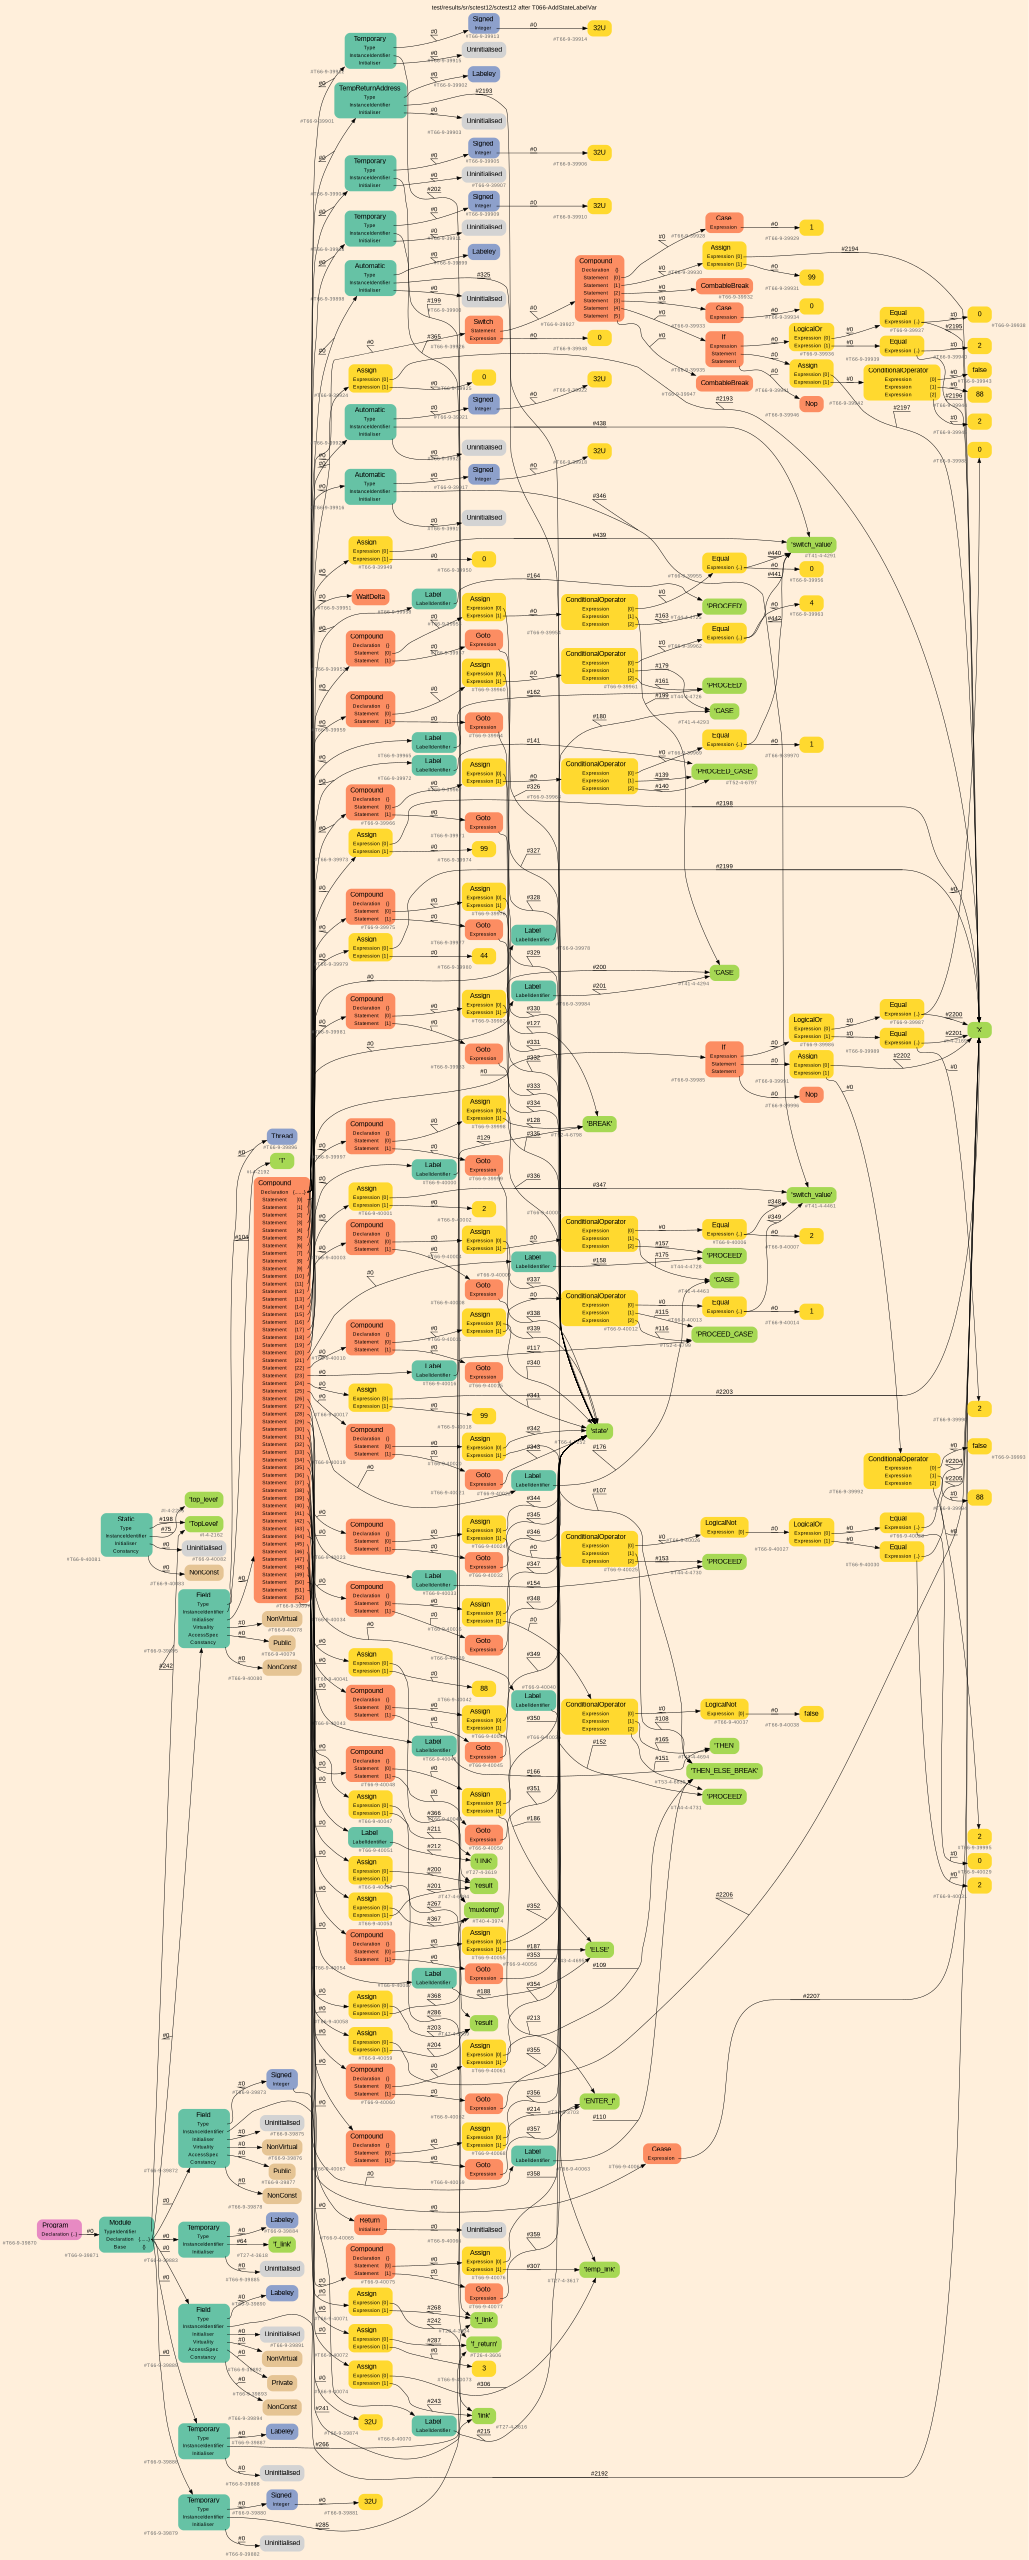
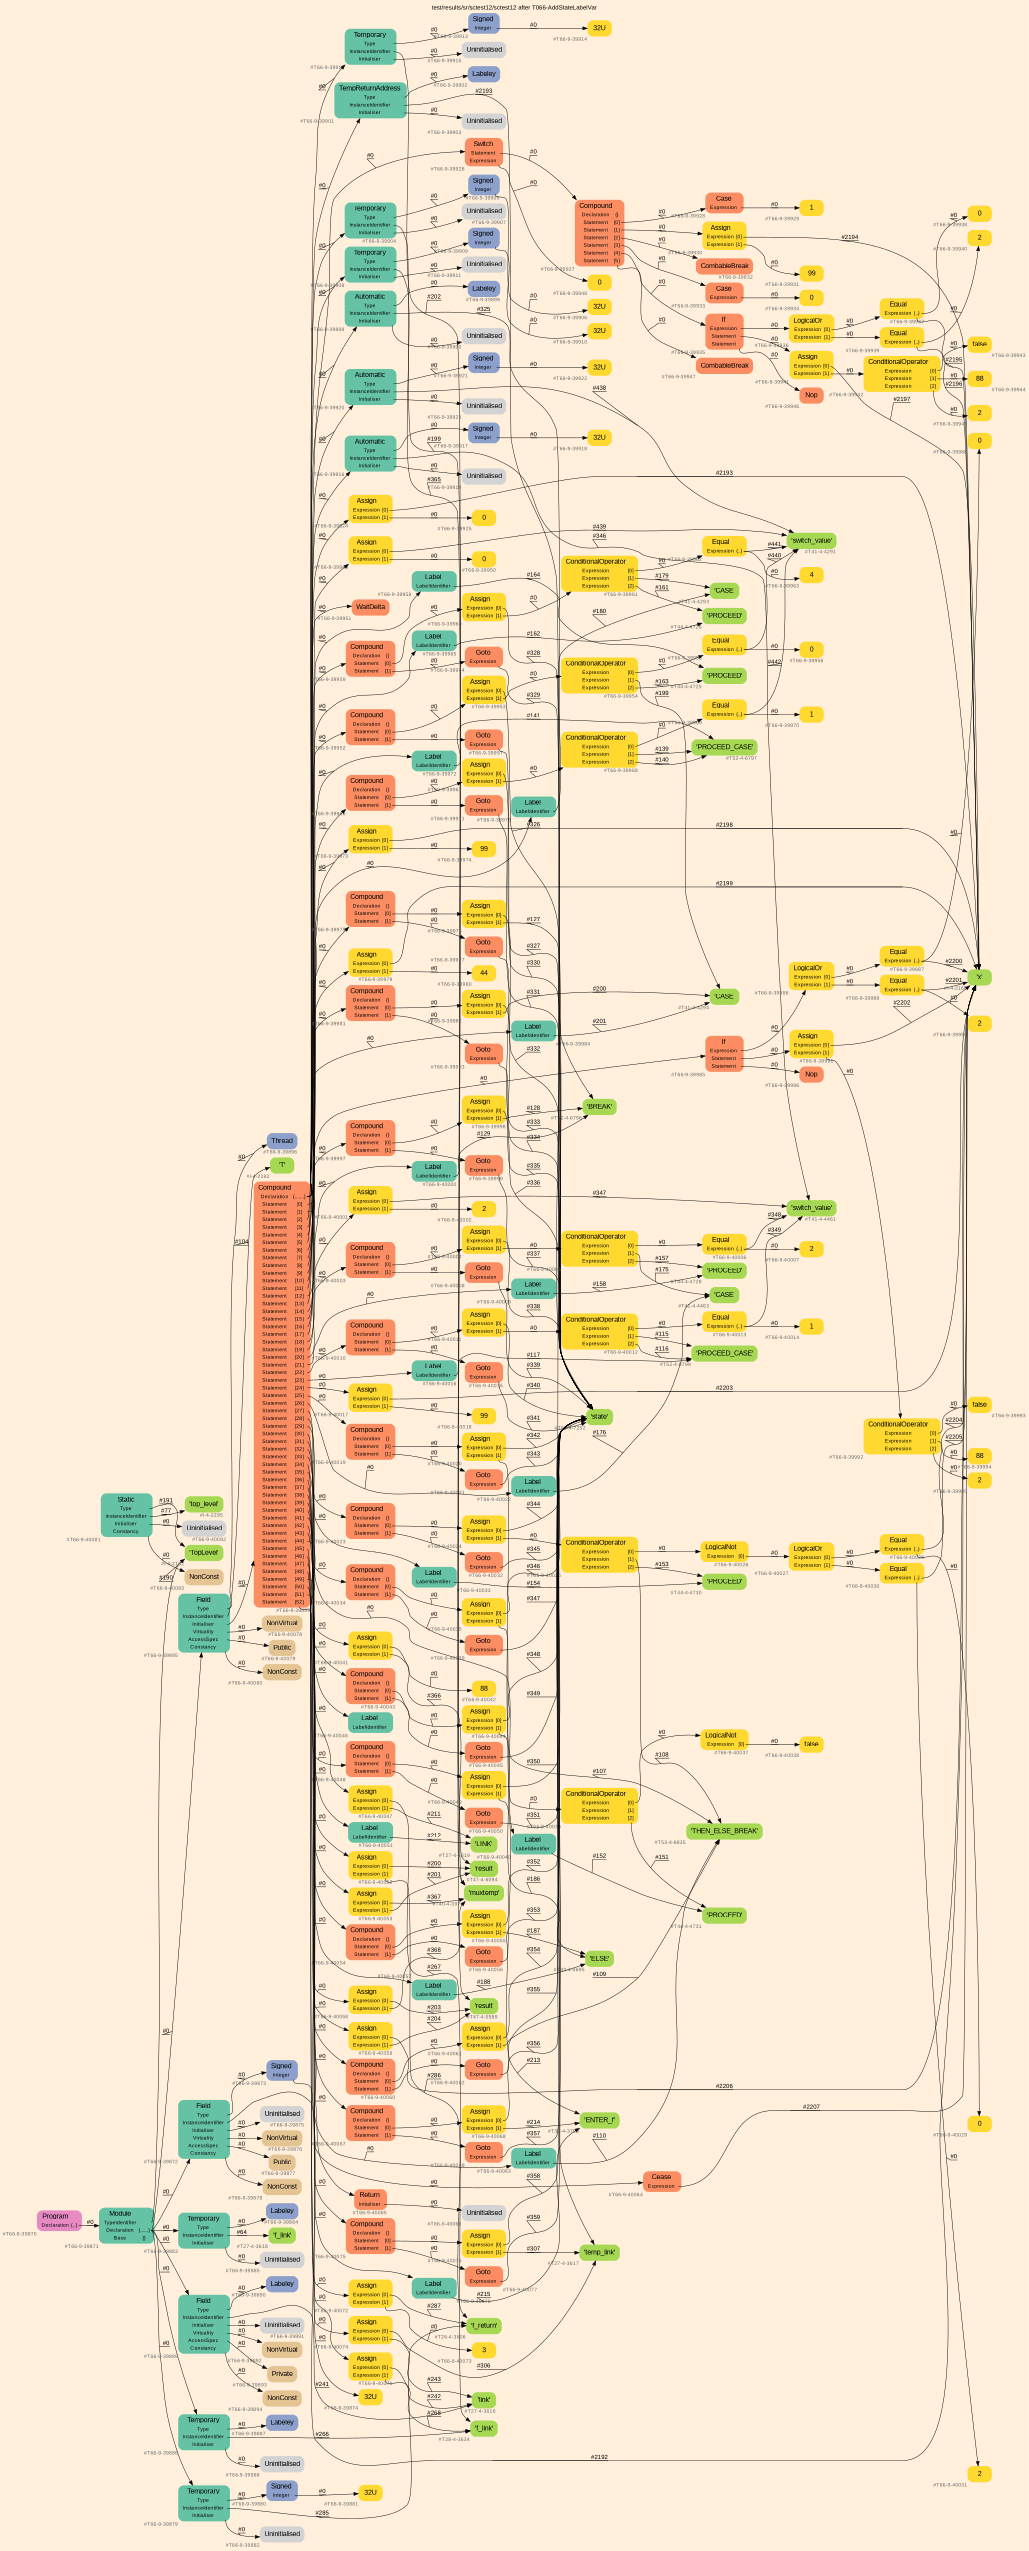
(166, 1519) -> (166, 1501)
(166, 1529) -> (166, 1511)
(166, 1666) -> (166, 1578)
(724, 1746) -> none
